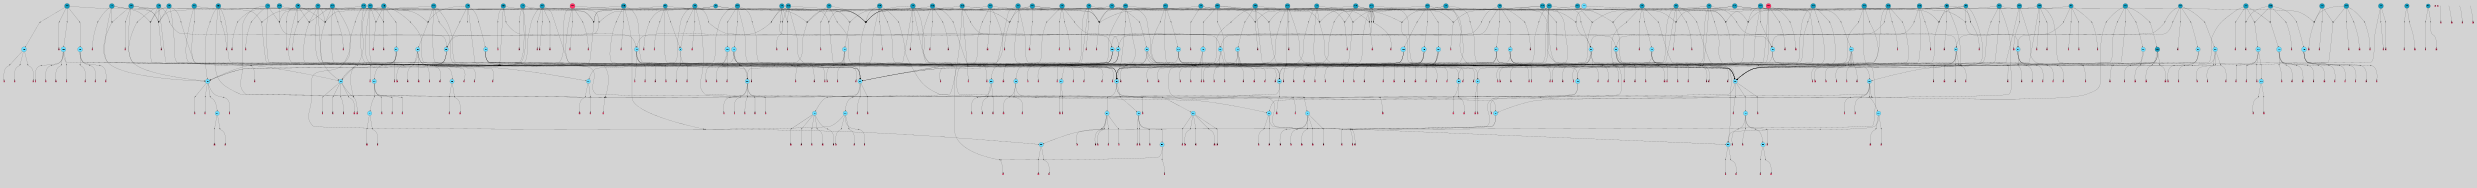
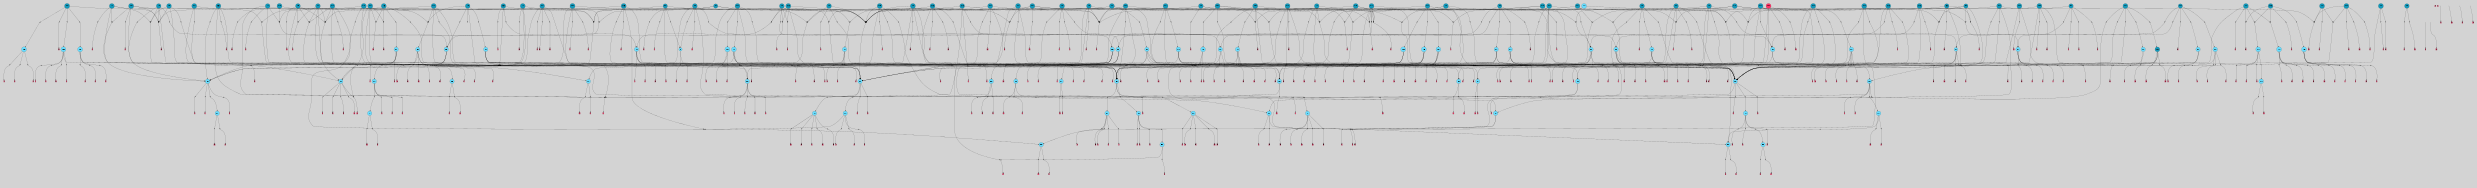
(572, 6) -> (572, 6)
(2428, 6) -> none
